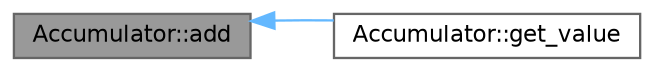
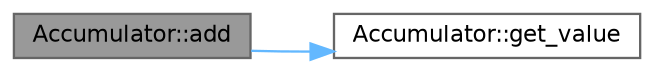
(304, 20) -> (281, 51)
